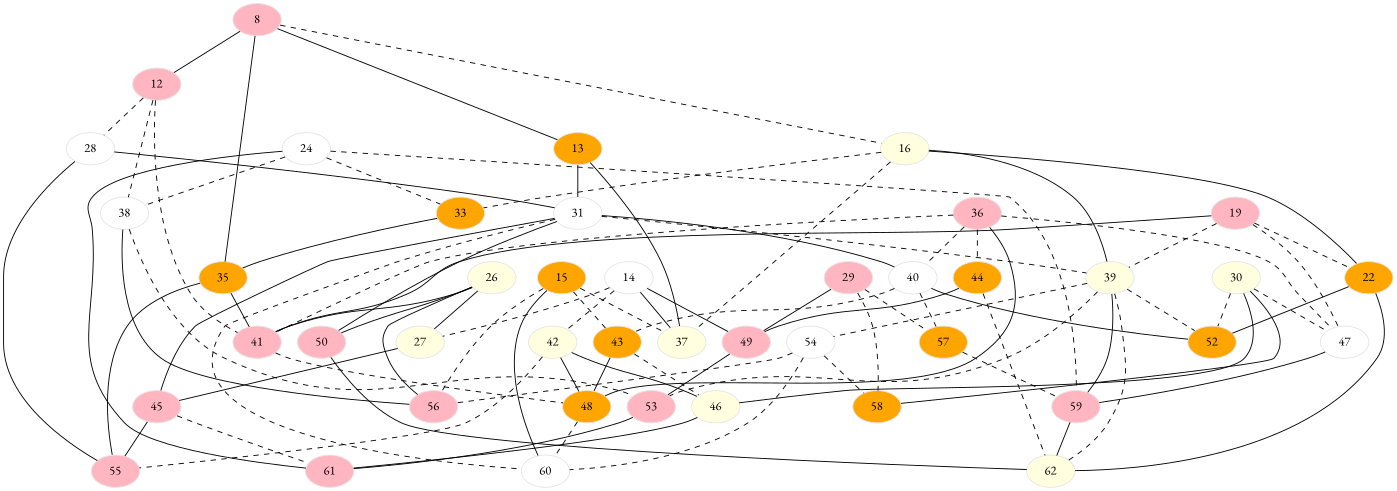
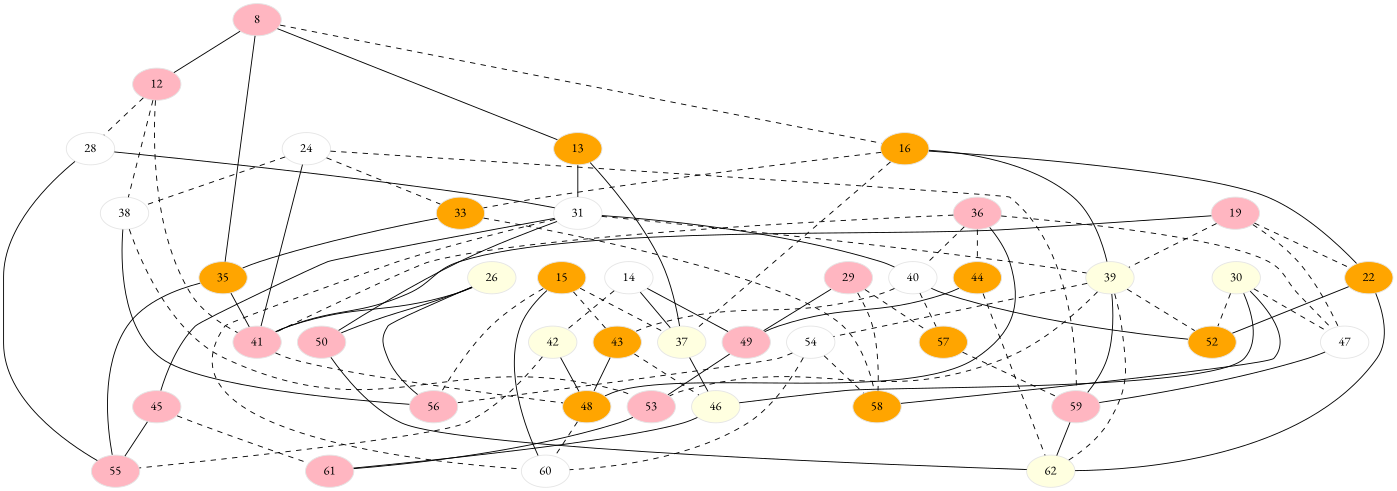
(905, 149) -> (905, 149)
none -> (703, 267)
(90, 309) -> (282, 245)
(420, 342) -> none
(631, 374) -> (699, 374)
